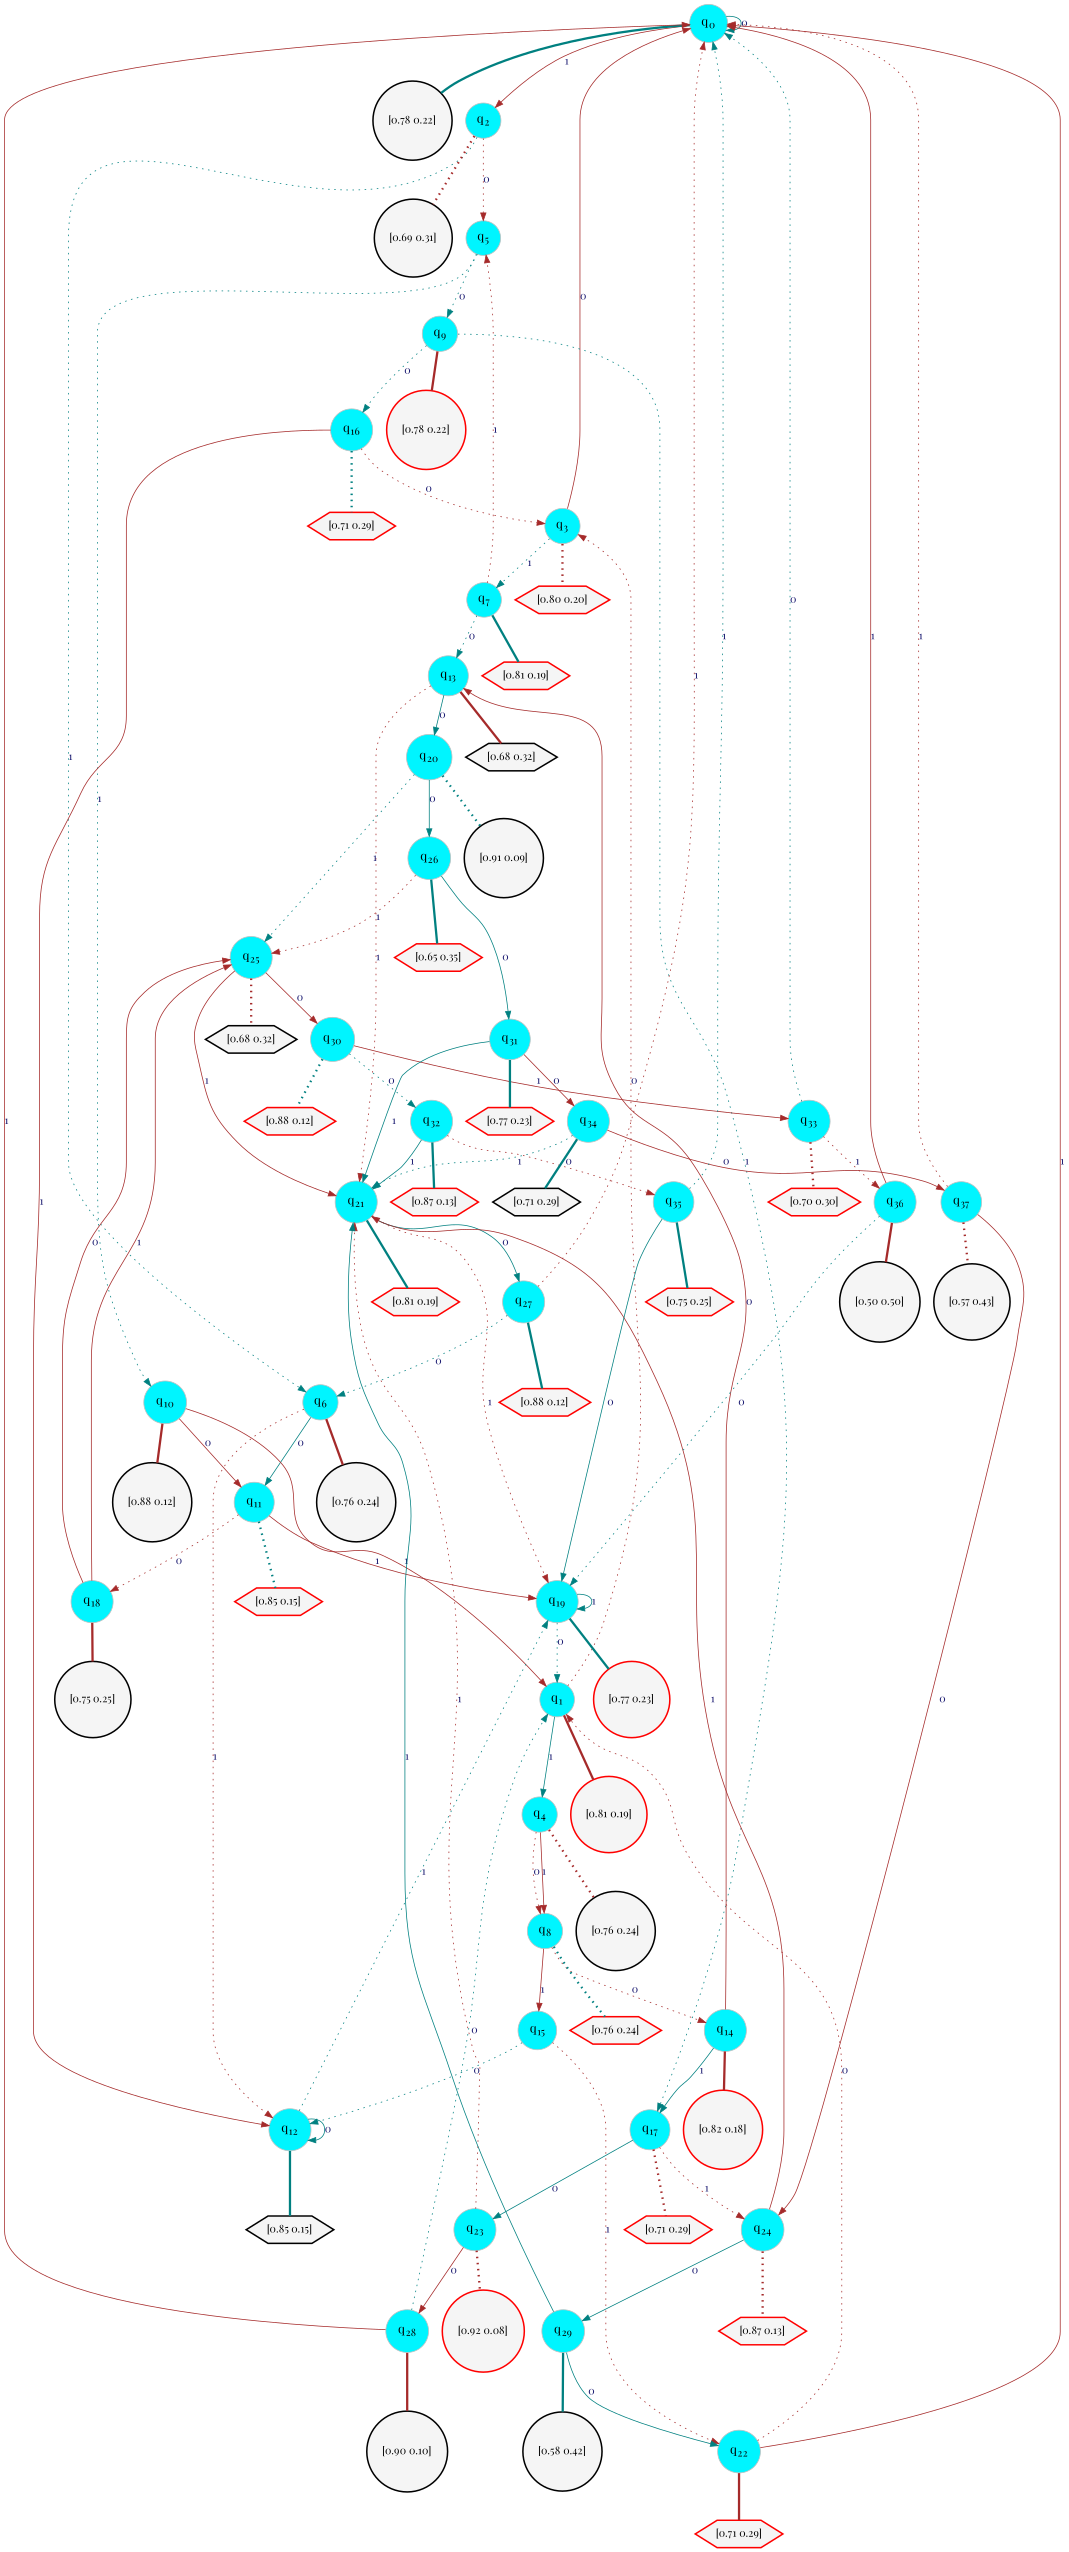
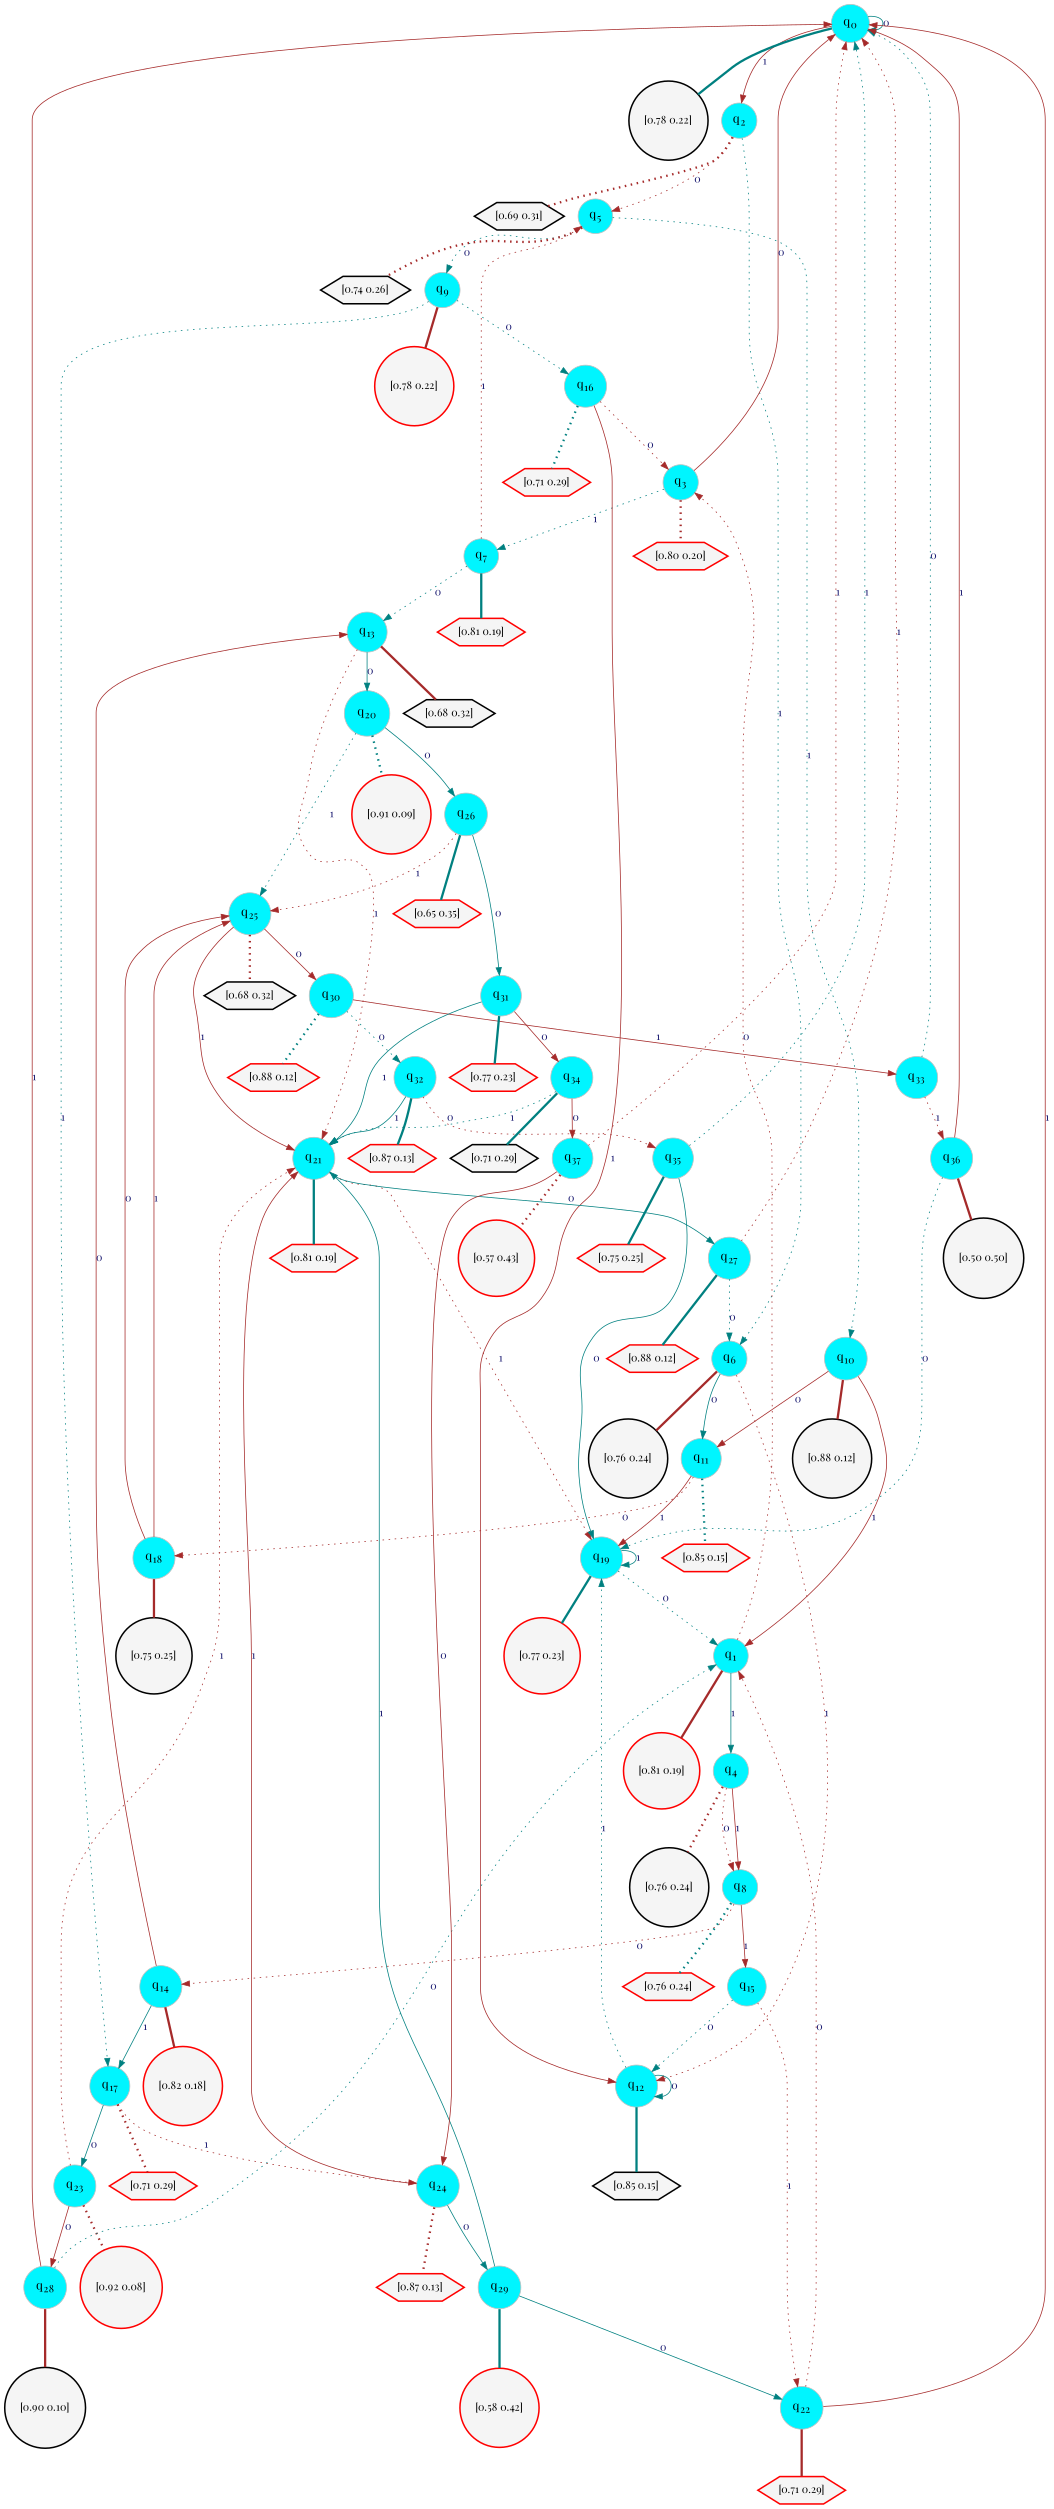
(413, 238) -> (519, 216)
none -> (366, 290)
(504, 858) -> (391, 814)
(814, 1202) -> none
(972, 1302) -> (496, 1258)
(562, 2452) -> (500, 2408)
